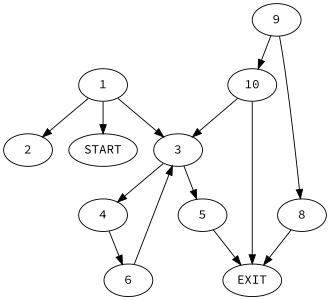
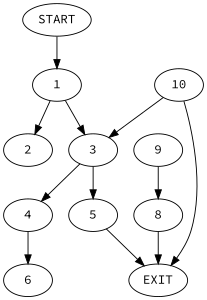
(266, 48) -> none
(103, 113) -> (57, 48)
(152, 219) -> none
